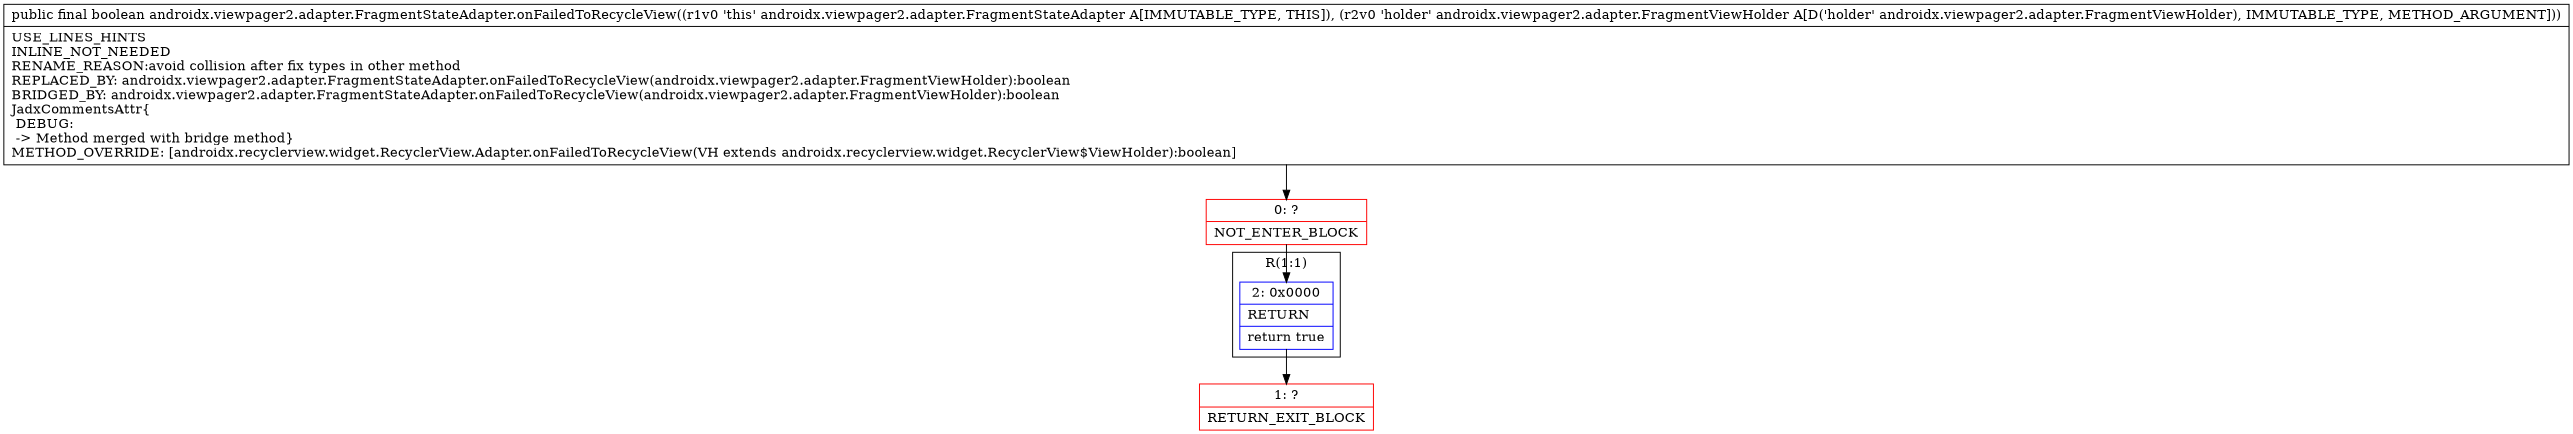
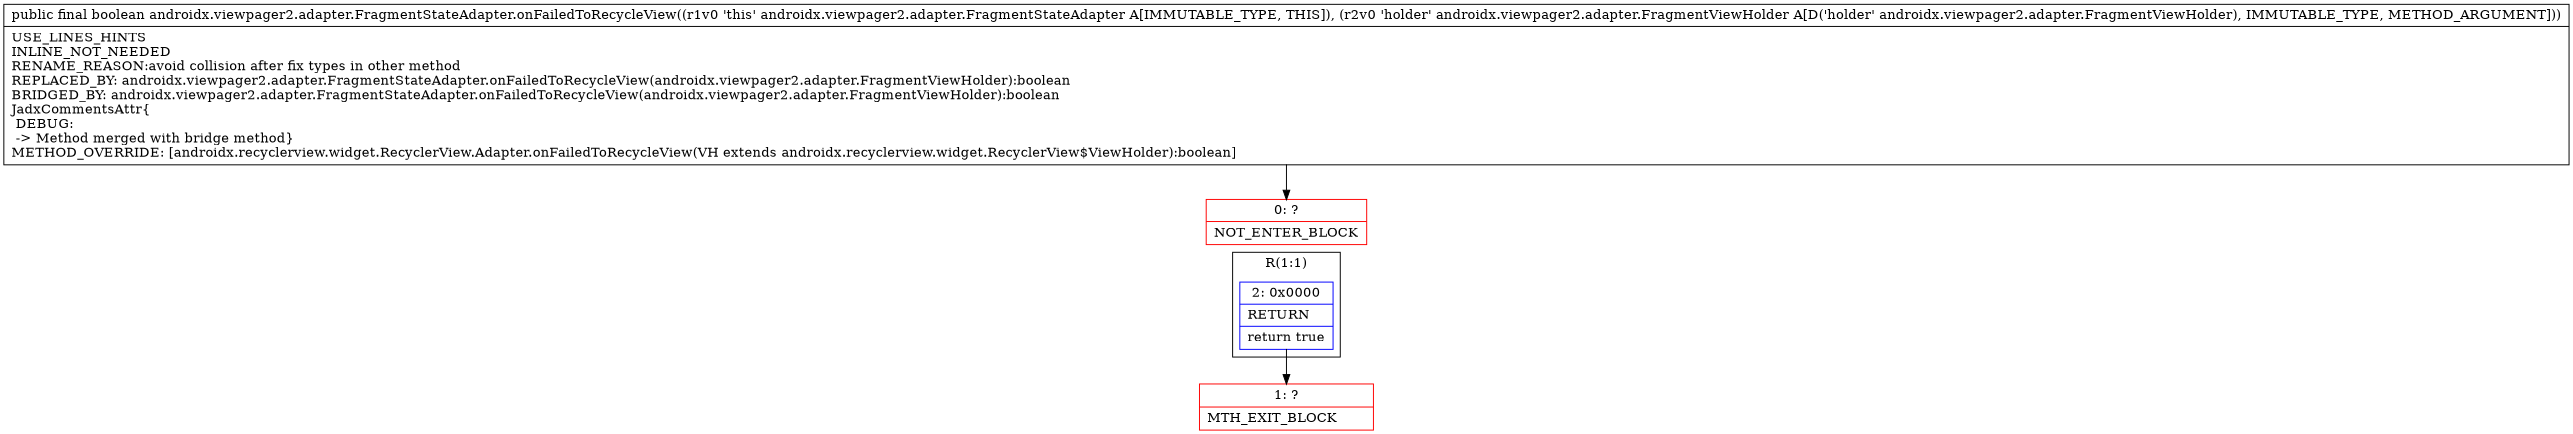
(1286, 258) -> none
(1286, 418) -> (1273, 418)
